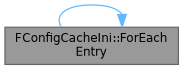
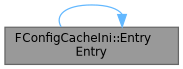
(92, 46) -> (92, 46)
